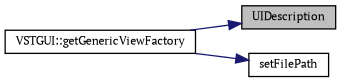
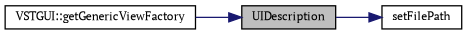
(216, 56) -> (352, 17)
